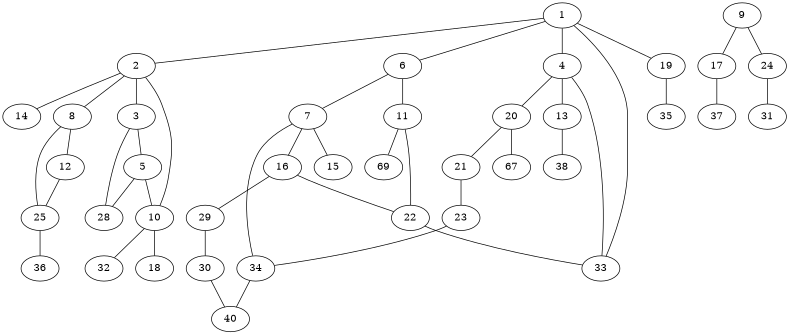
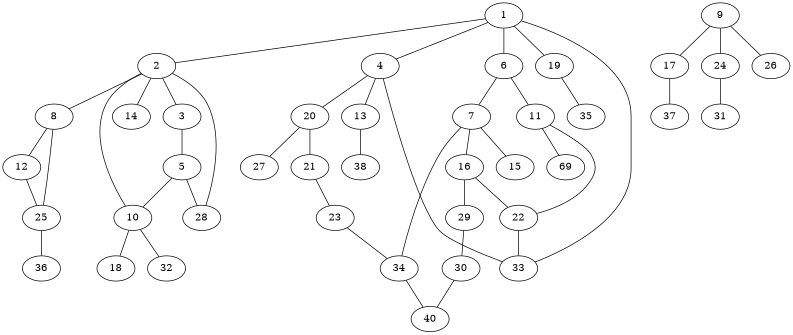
none -> (771, 66)
(114, 166) -> (215, 131)
(512, 167) -> (259, 167)
